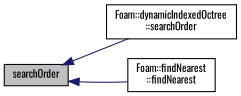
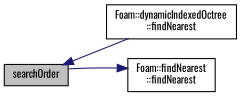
(172, 22) -> (172, 22)
(104, 82) -> (93, 68)
